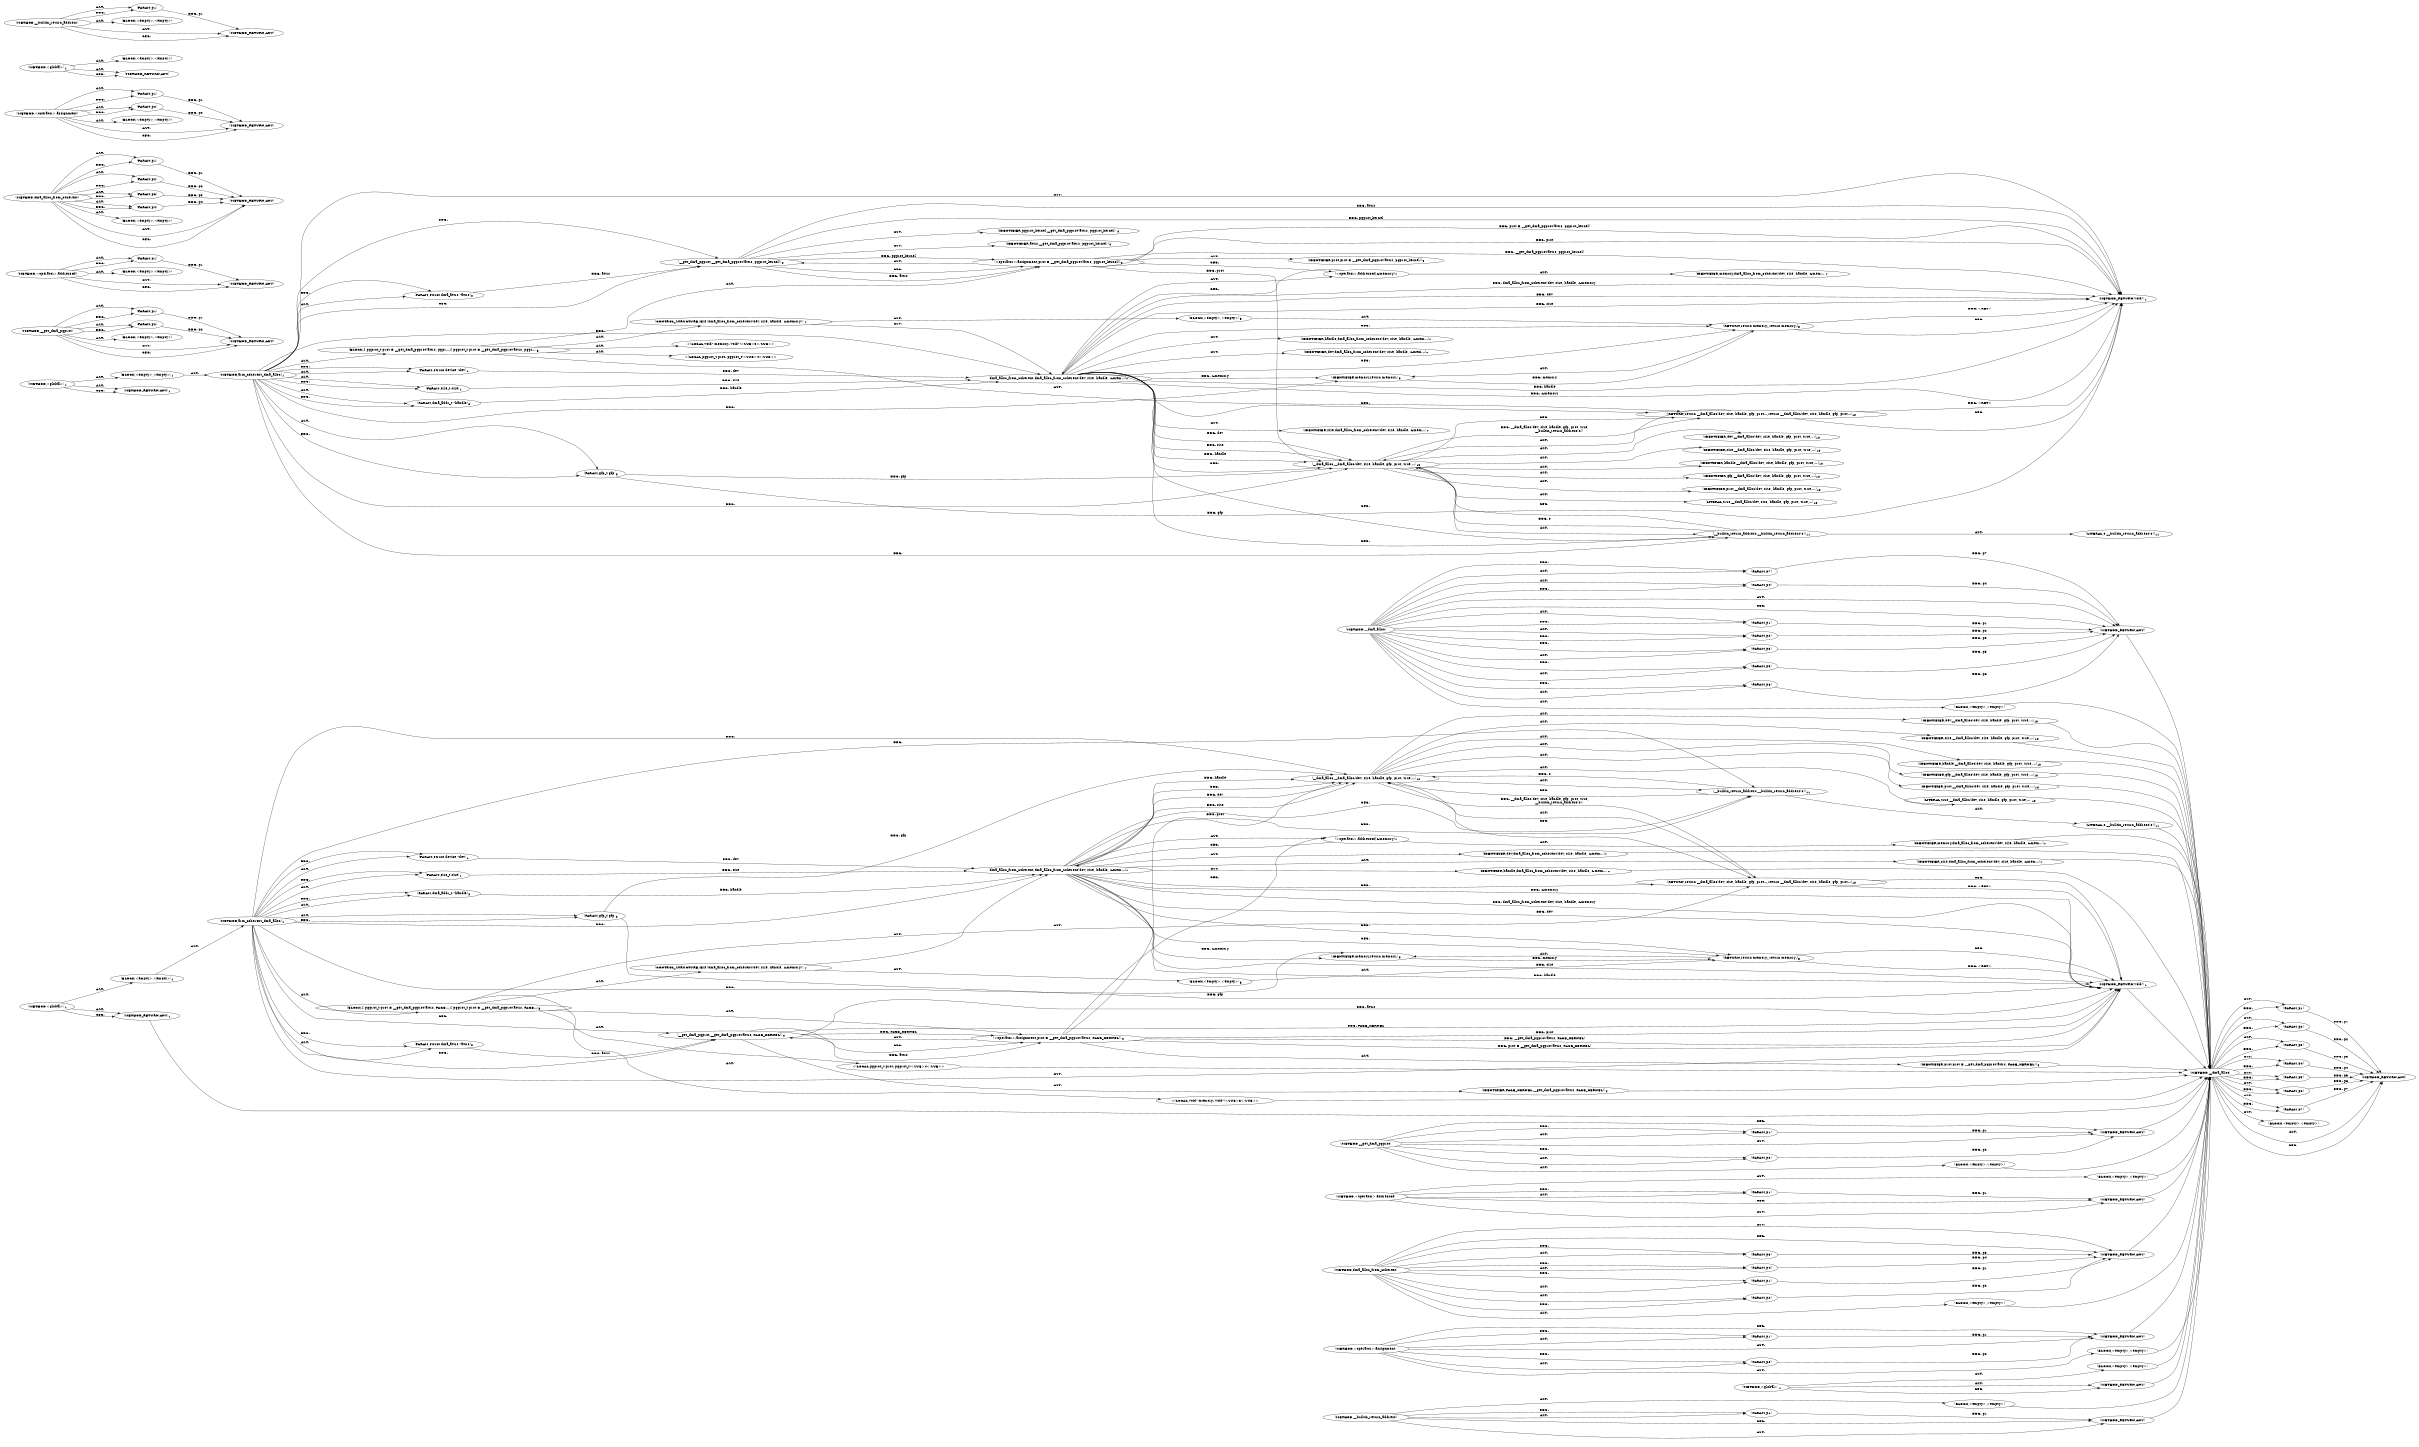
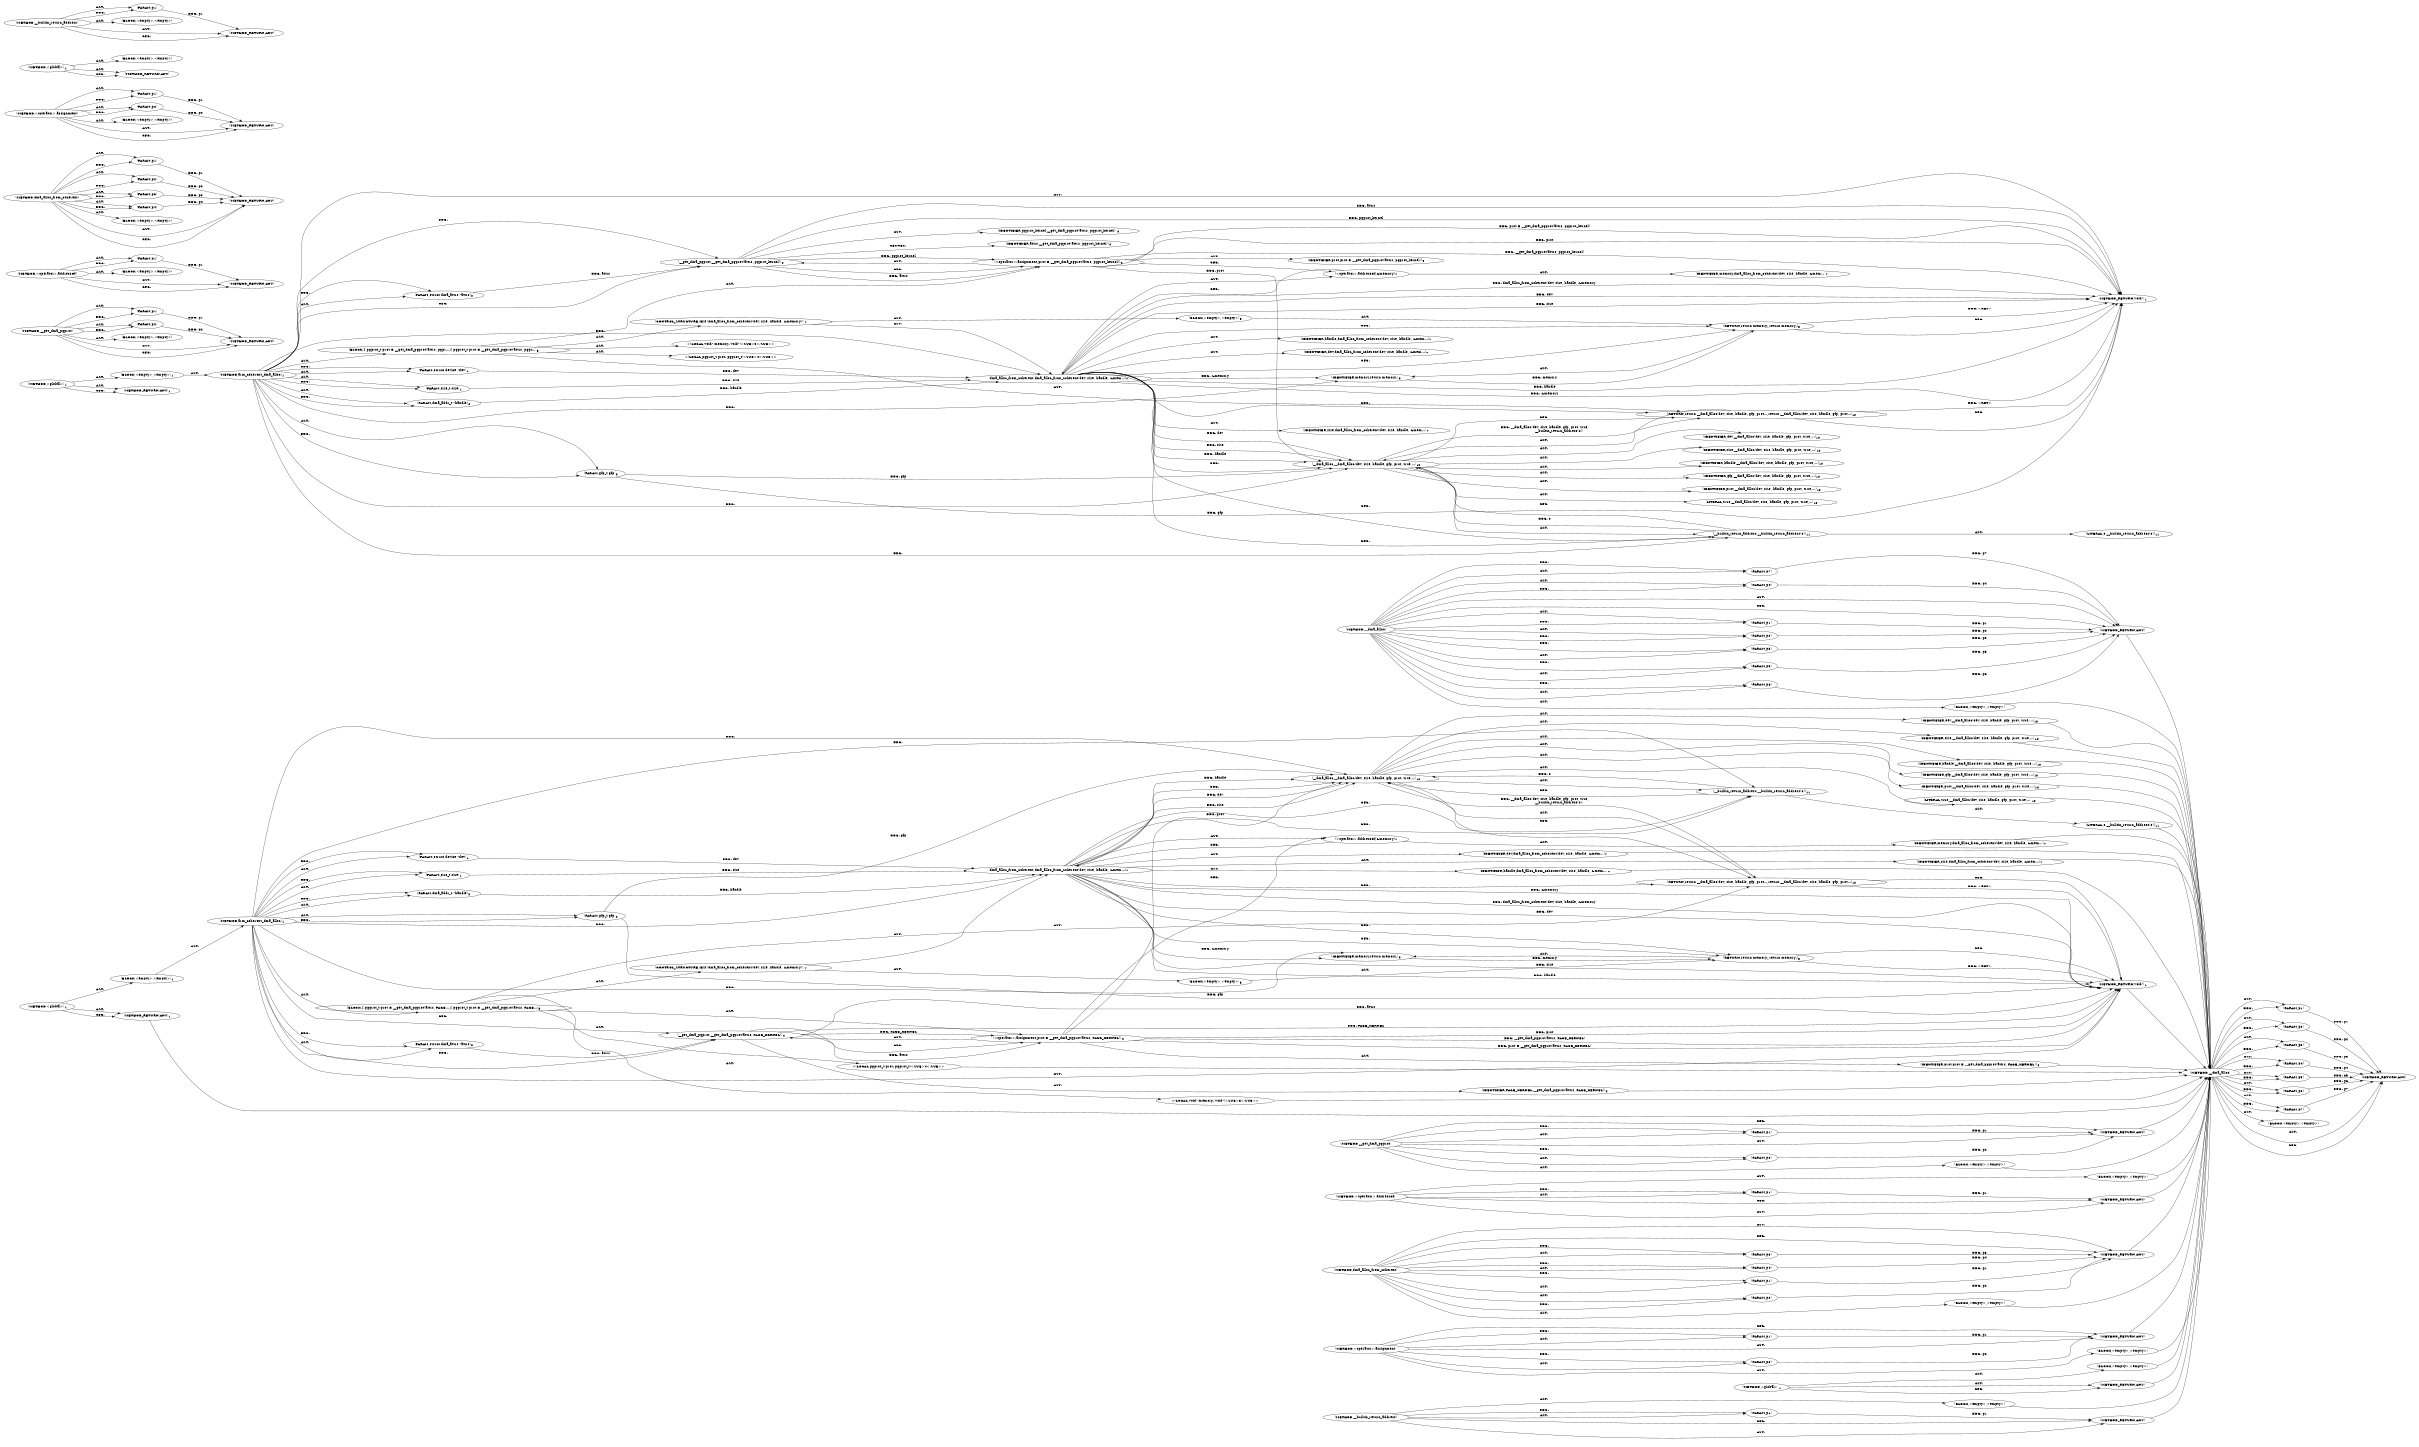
(899, 246) -> (899, 246)
